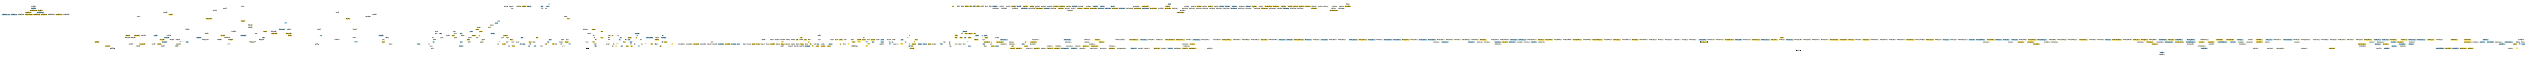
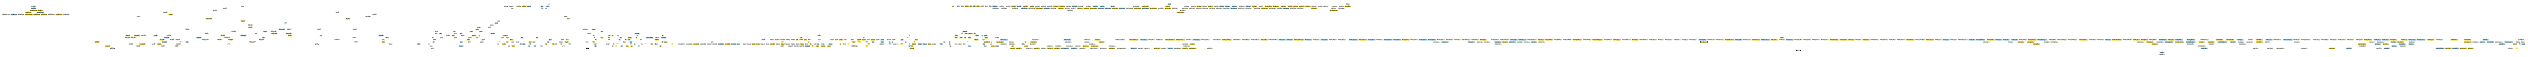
(6, 15) -> (6, 15)
(471, 32) -> (471, 32)
none -> (2349, 48)
